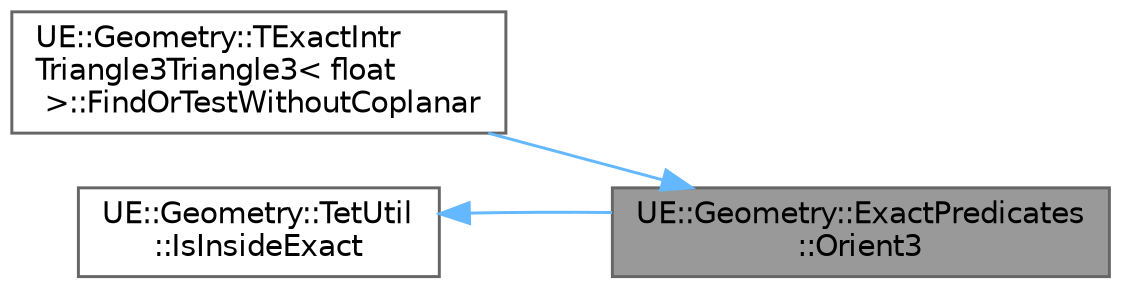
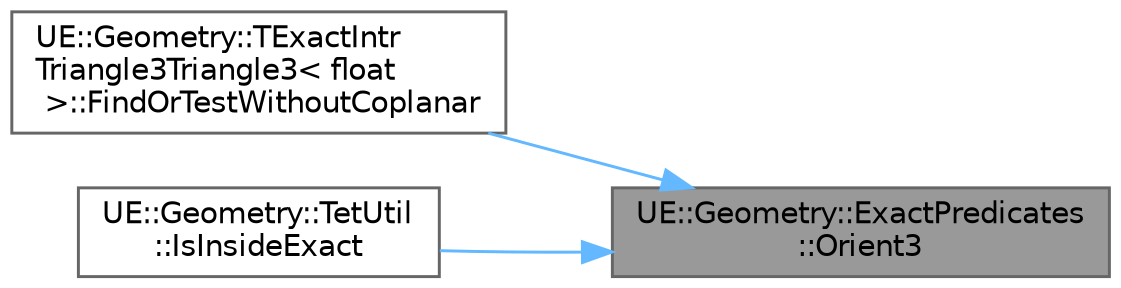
(541, 212) -> (511, 252)
